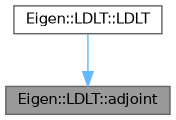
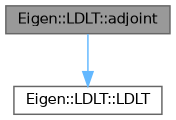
(88, 53) -> (88, 53)
